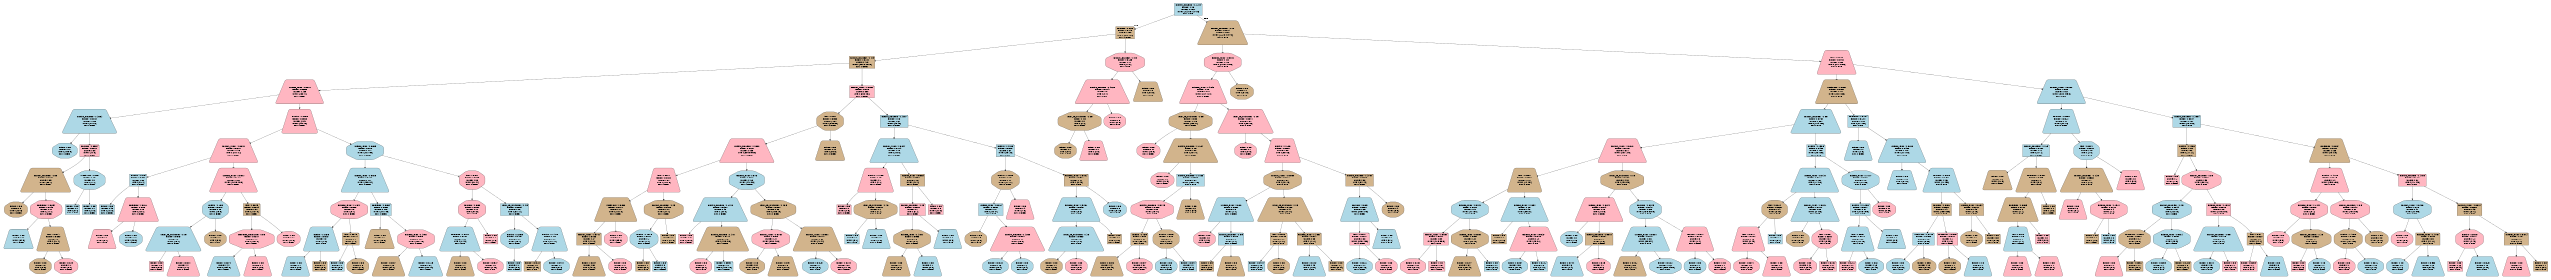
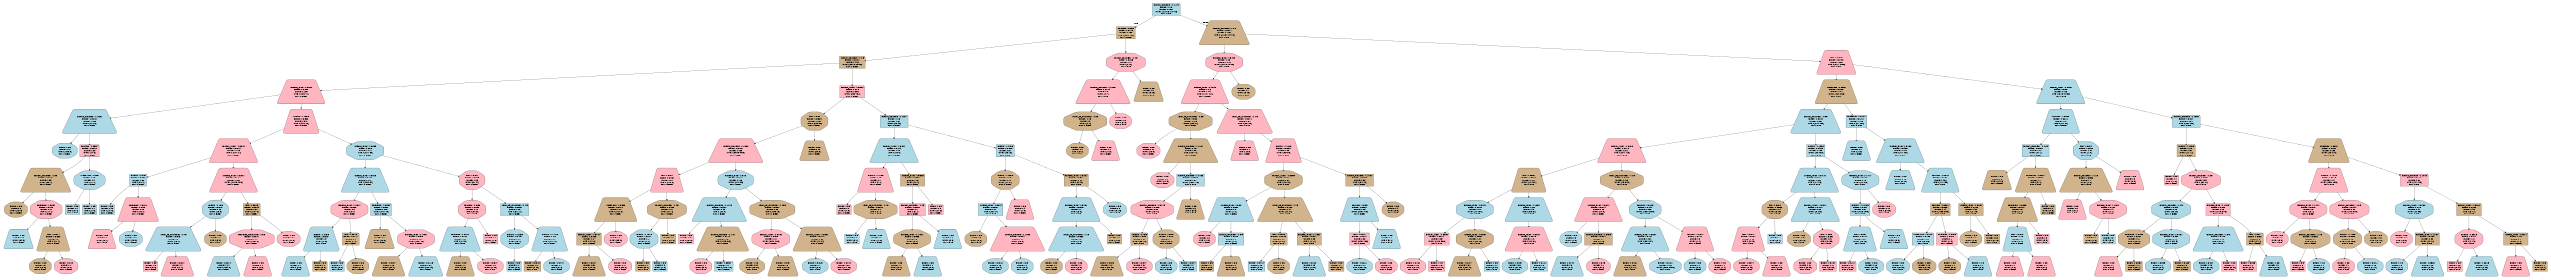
(1246, 151) -> (1245, 151)
(1499, 239) -> none
